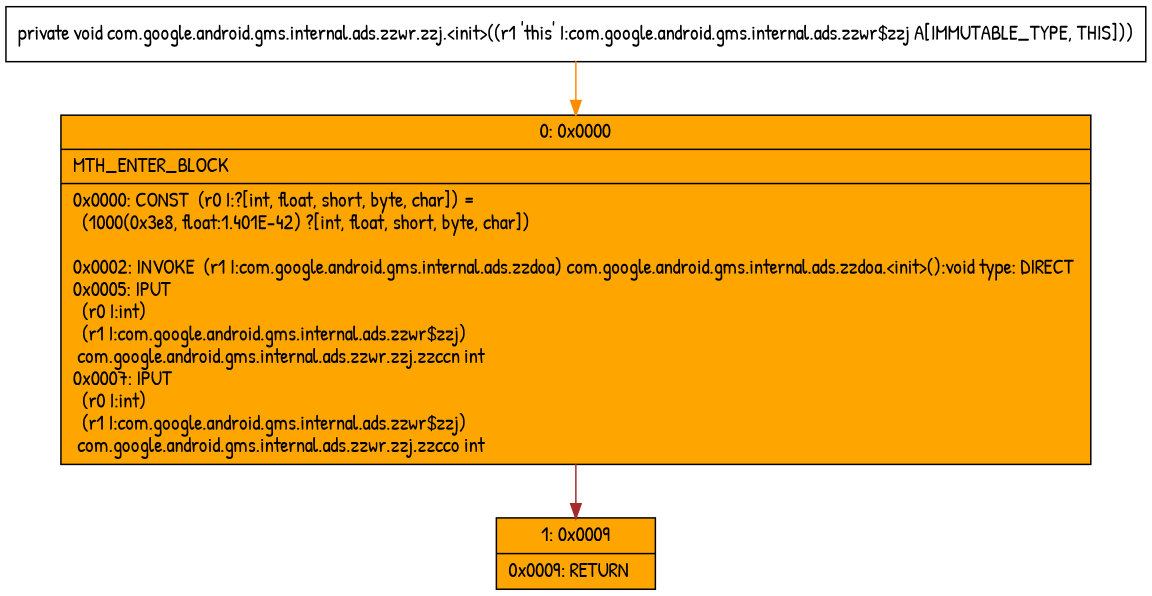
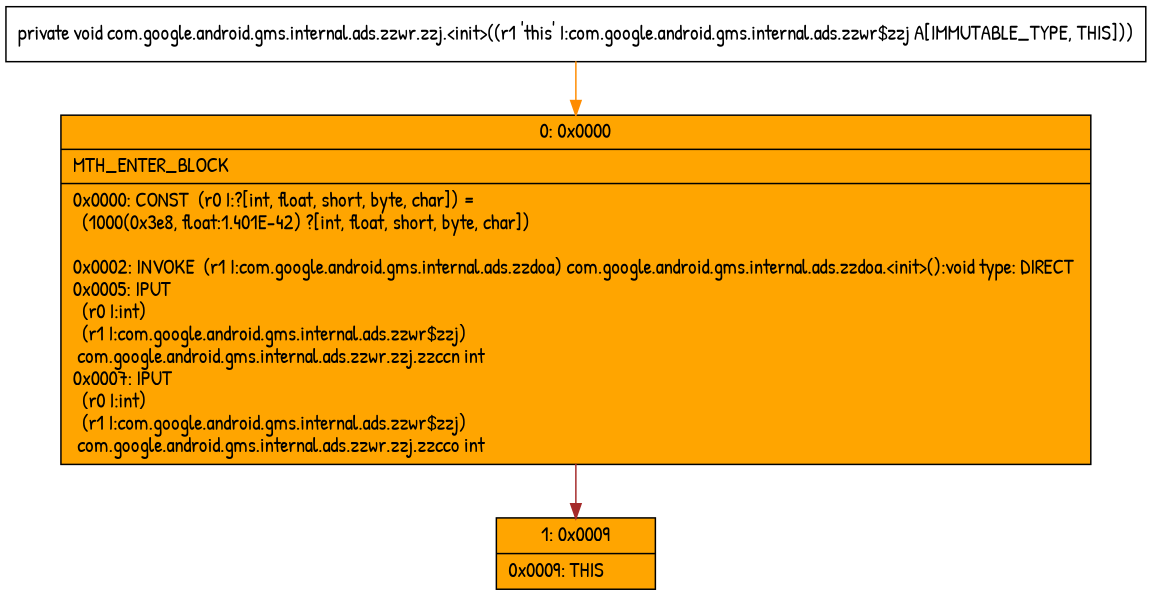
(576, 571) -> (563, 571)
